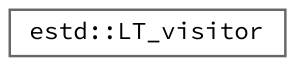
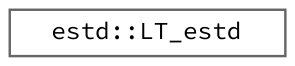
(148, 33) -> (148, 33)
